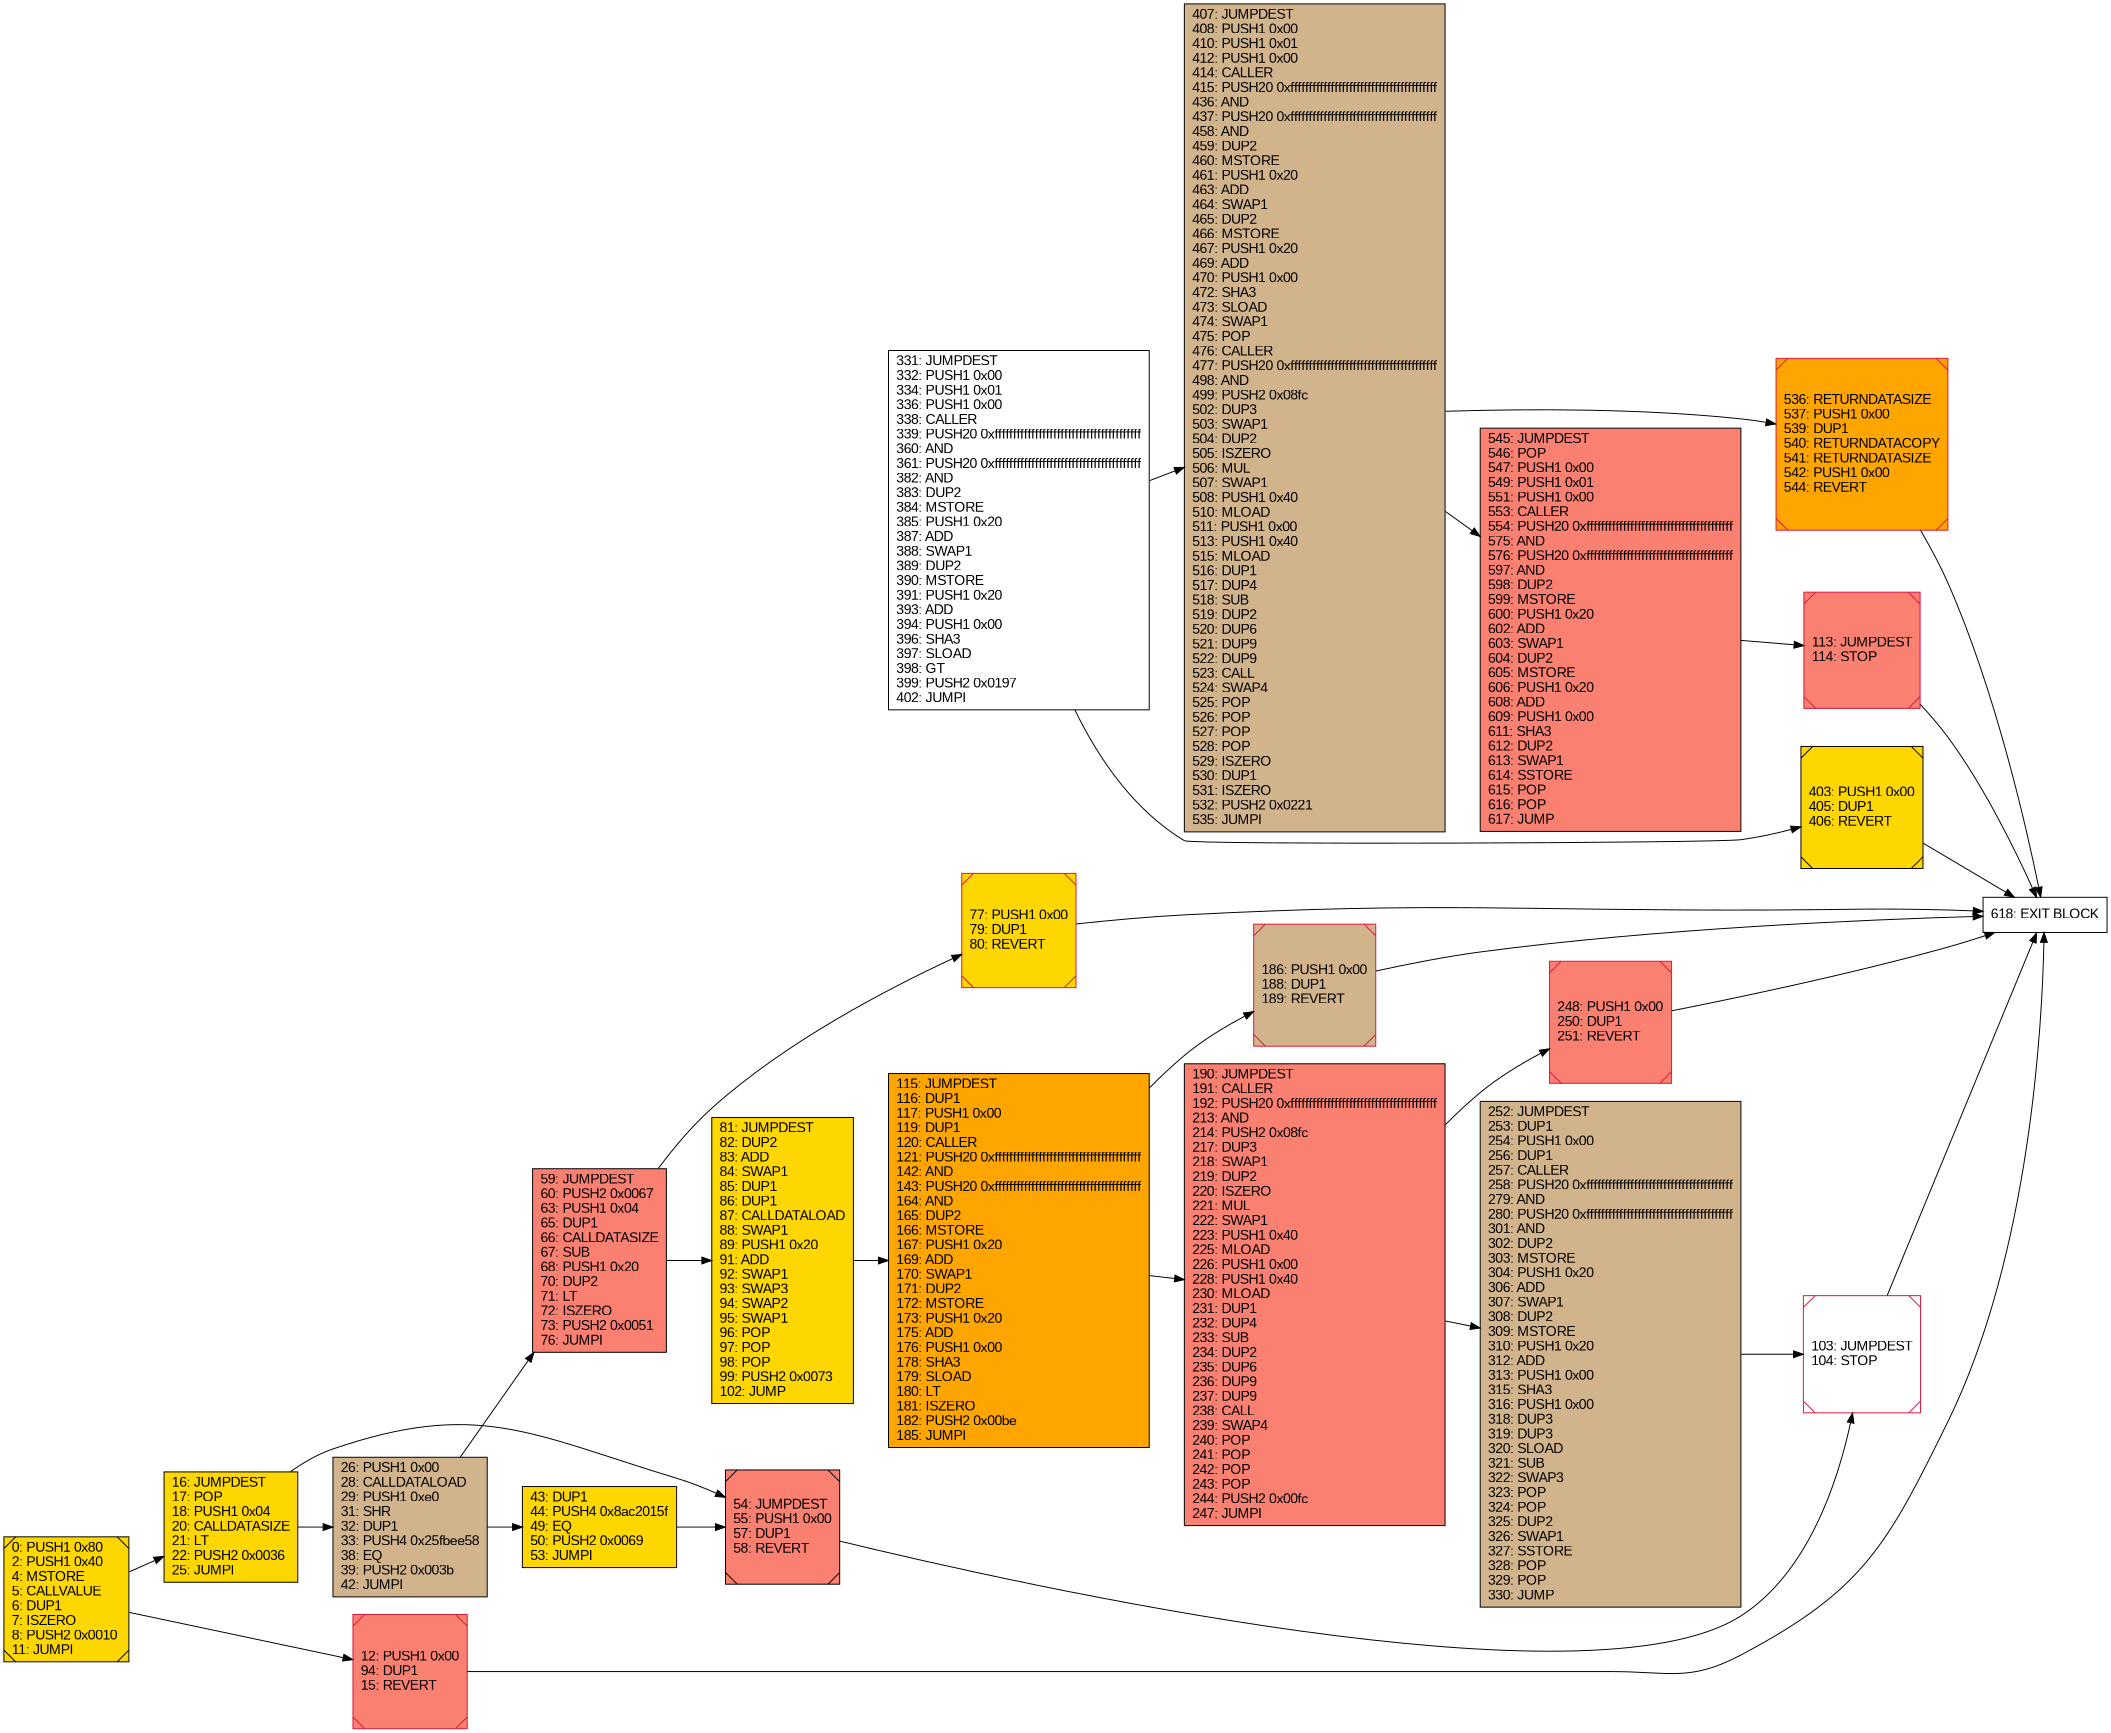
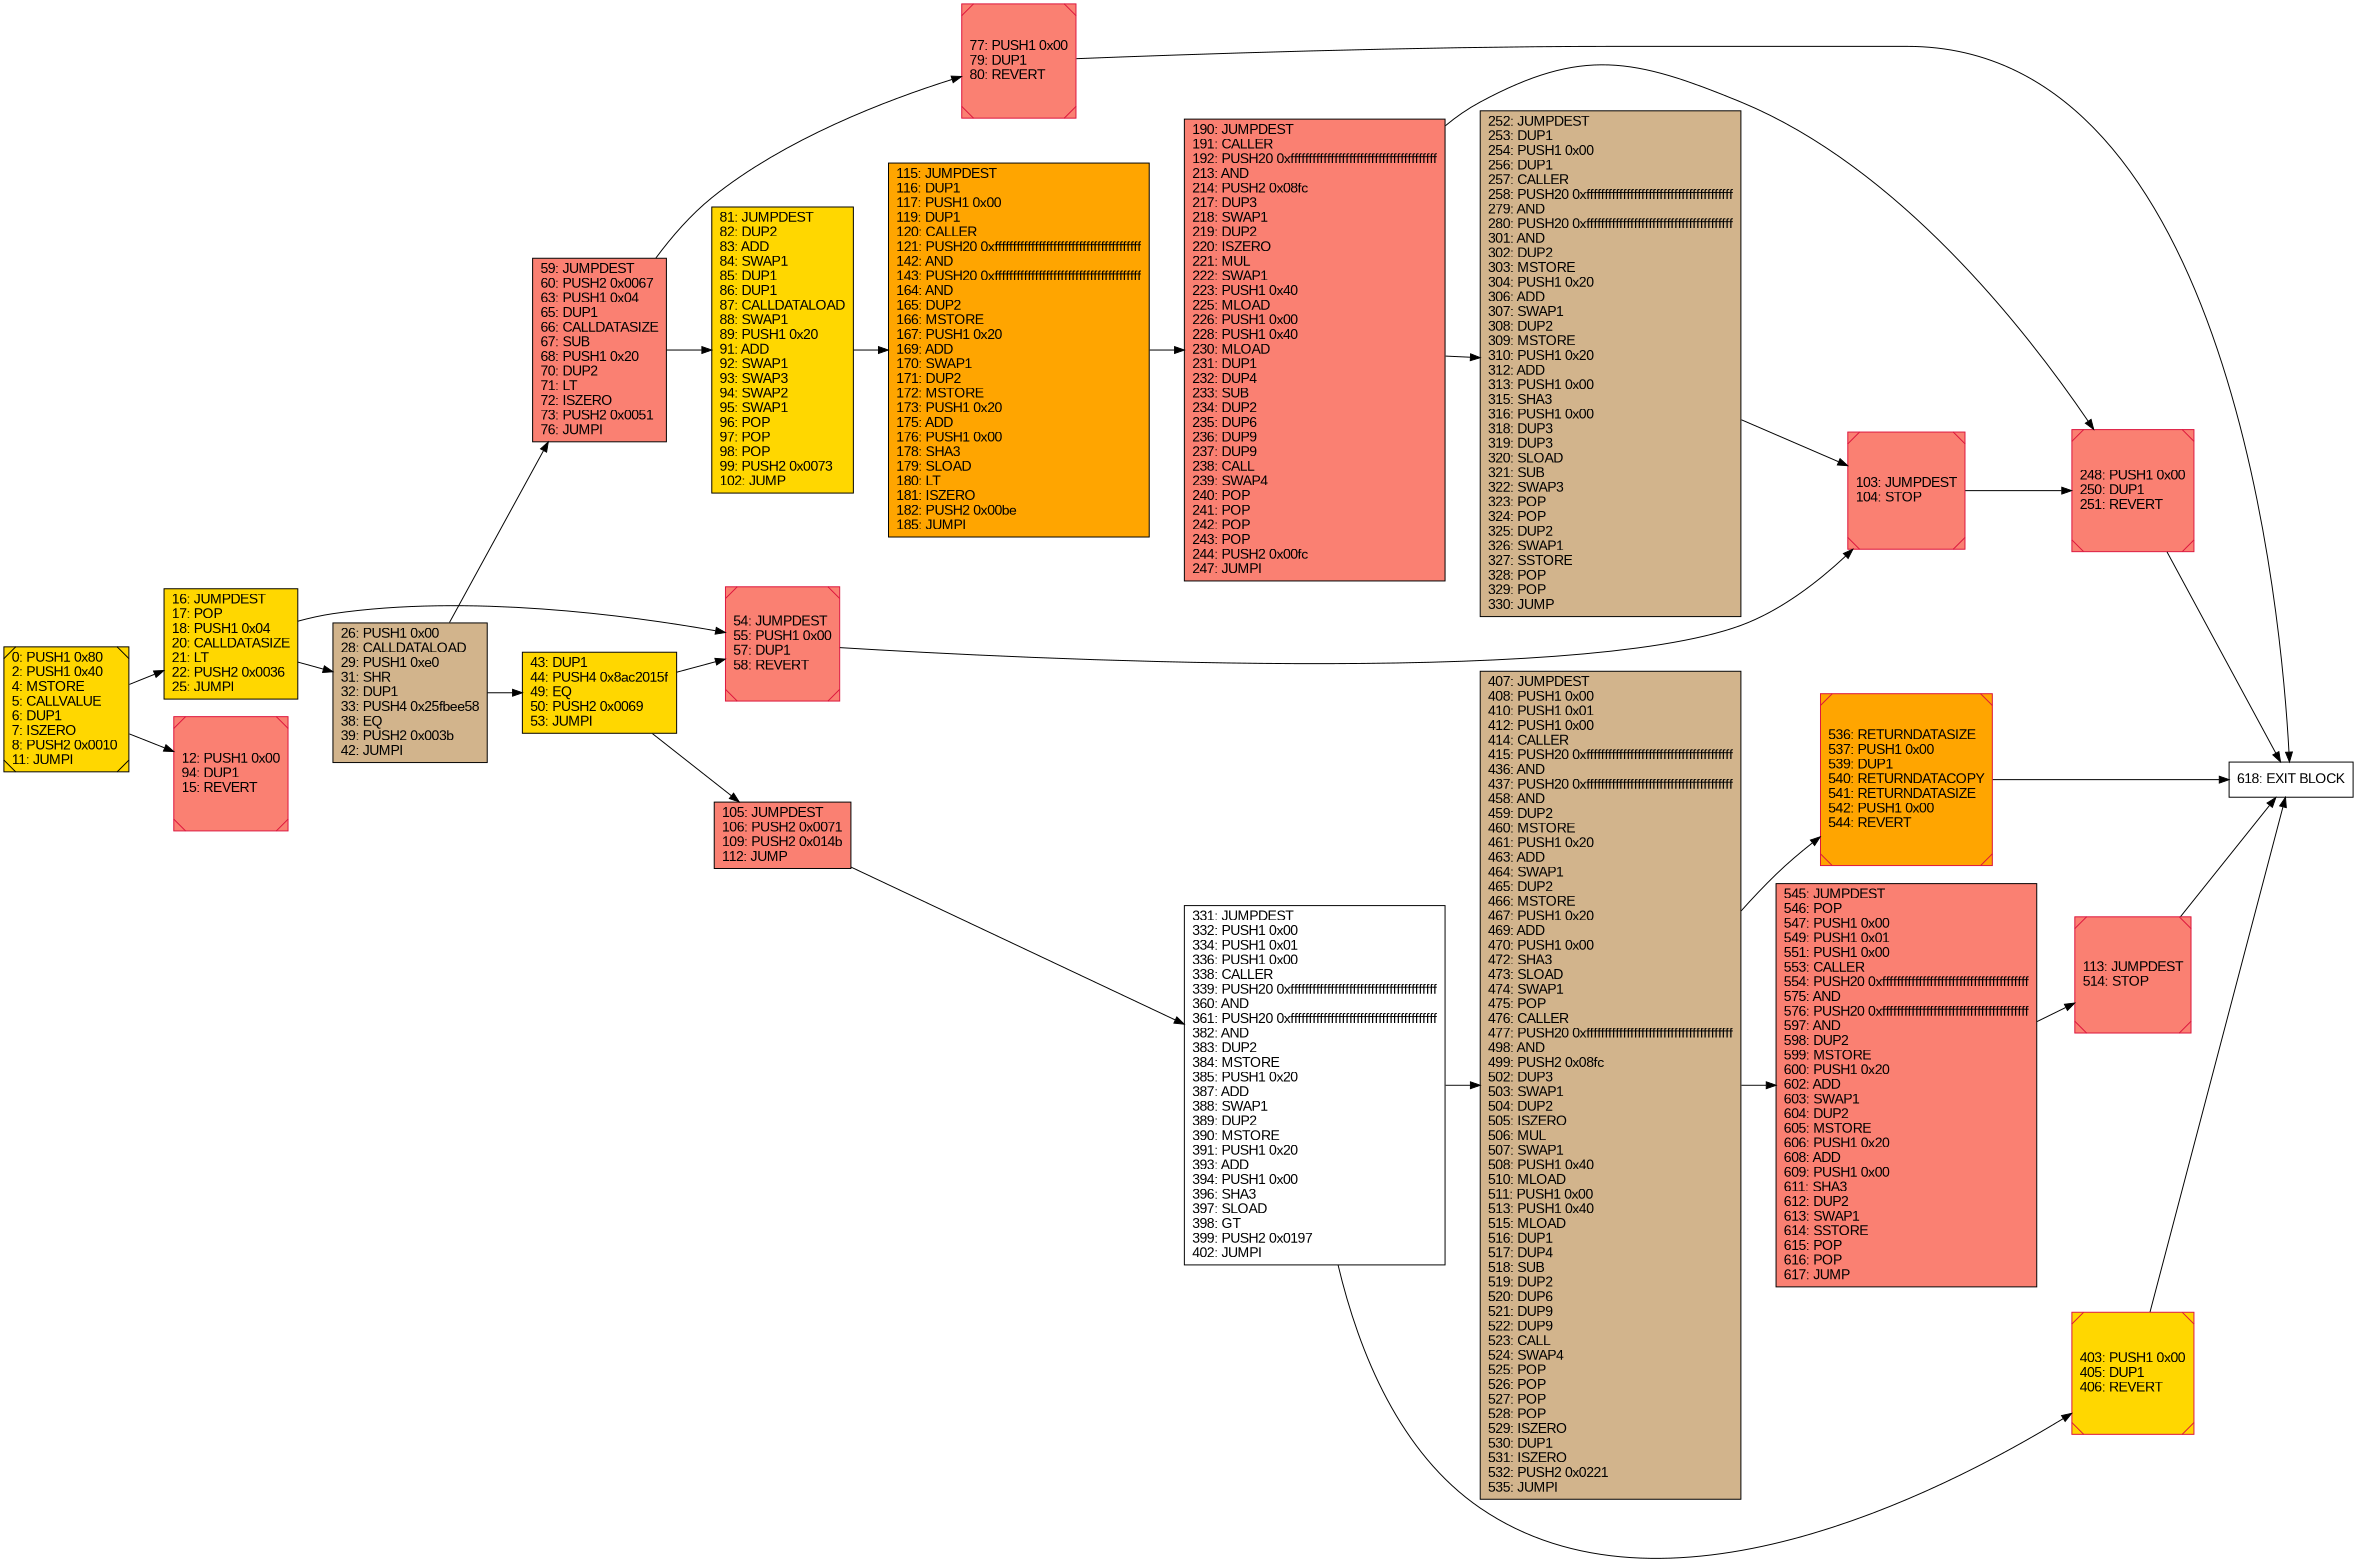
(1862, 650) -> (2133, 975)
(1862, 807) -> (2133, 1373)
none -> (783, 835)
(1019, 930) -> (1019, 61)
(1315, 985) -> none
(1960, 1119) -> (2013, 491)
(1862, 1354) -> (1906, 491)
(783, 1527) -> (783, 644)
(1512, 1672) -> none
